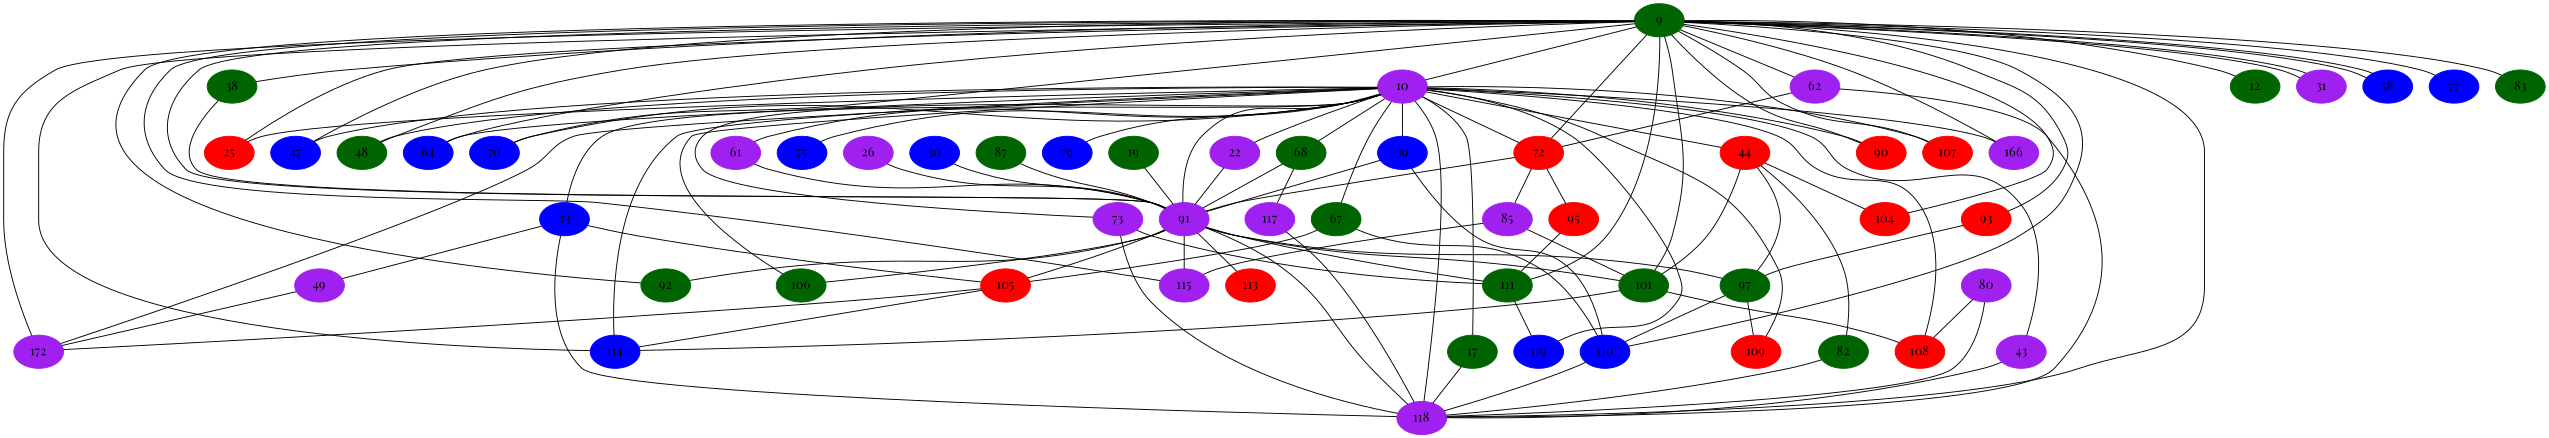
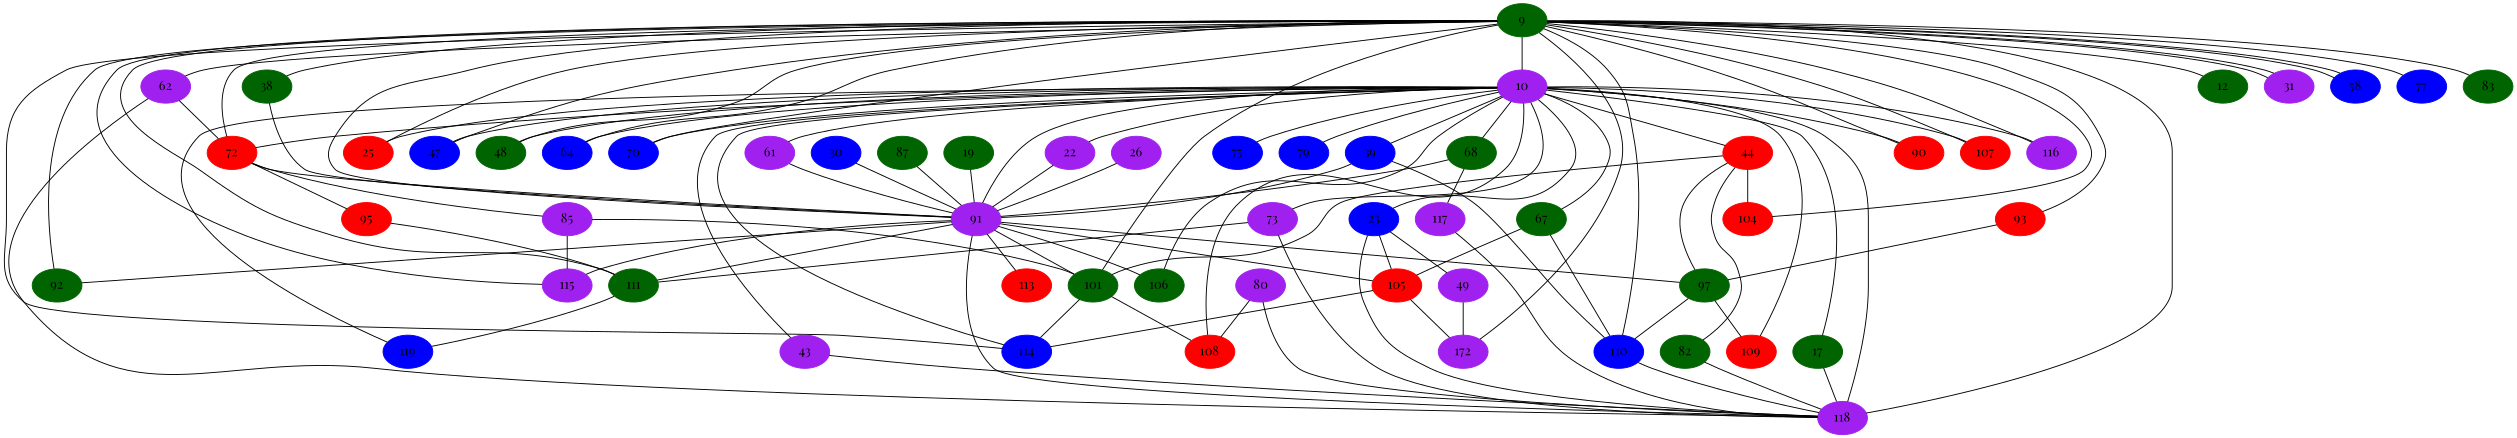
(698, 124) -> none
(2014, 153) -> (2052, 153)
